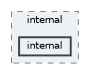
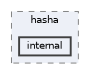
(45, 21) -> (45, 21)
